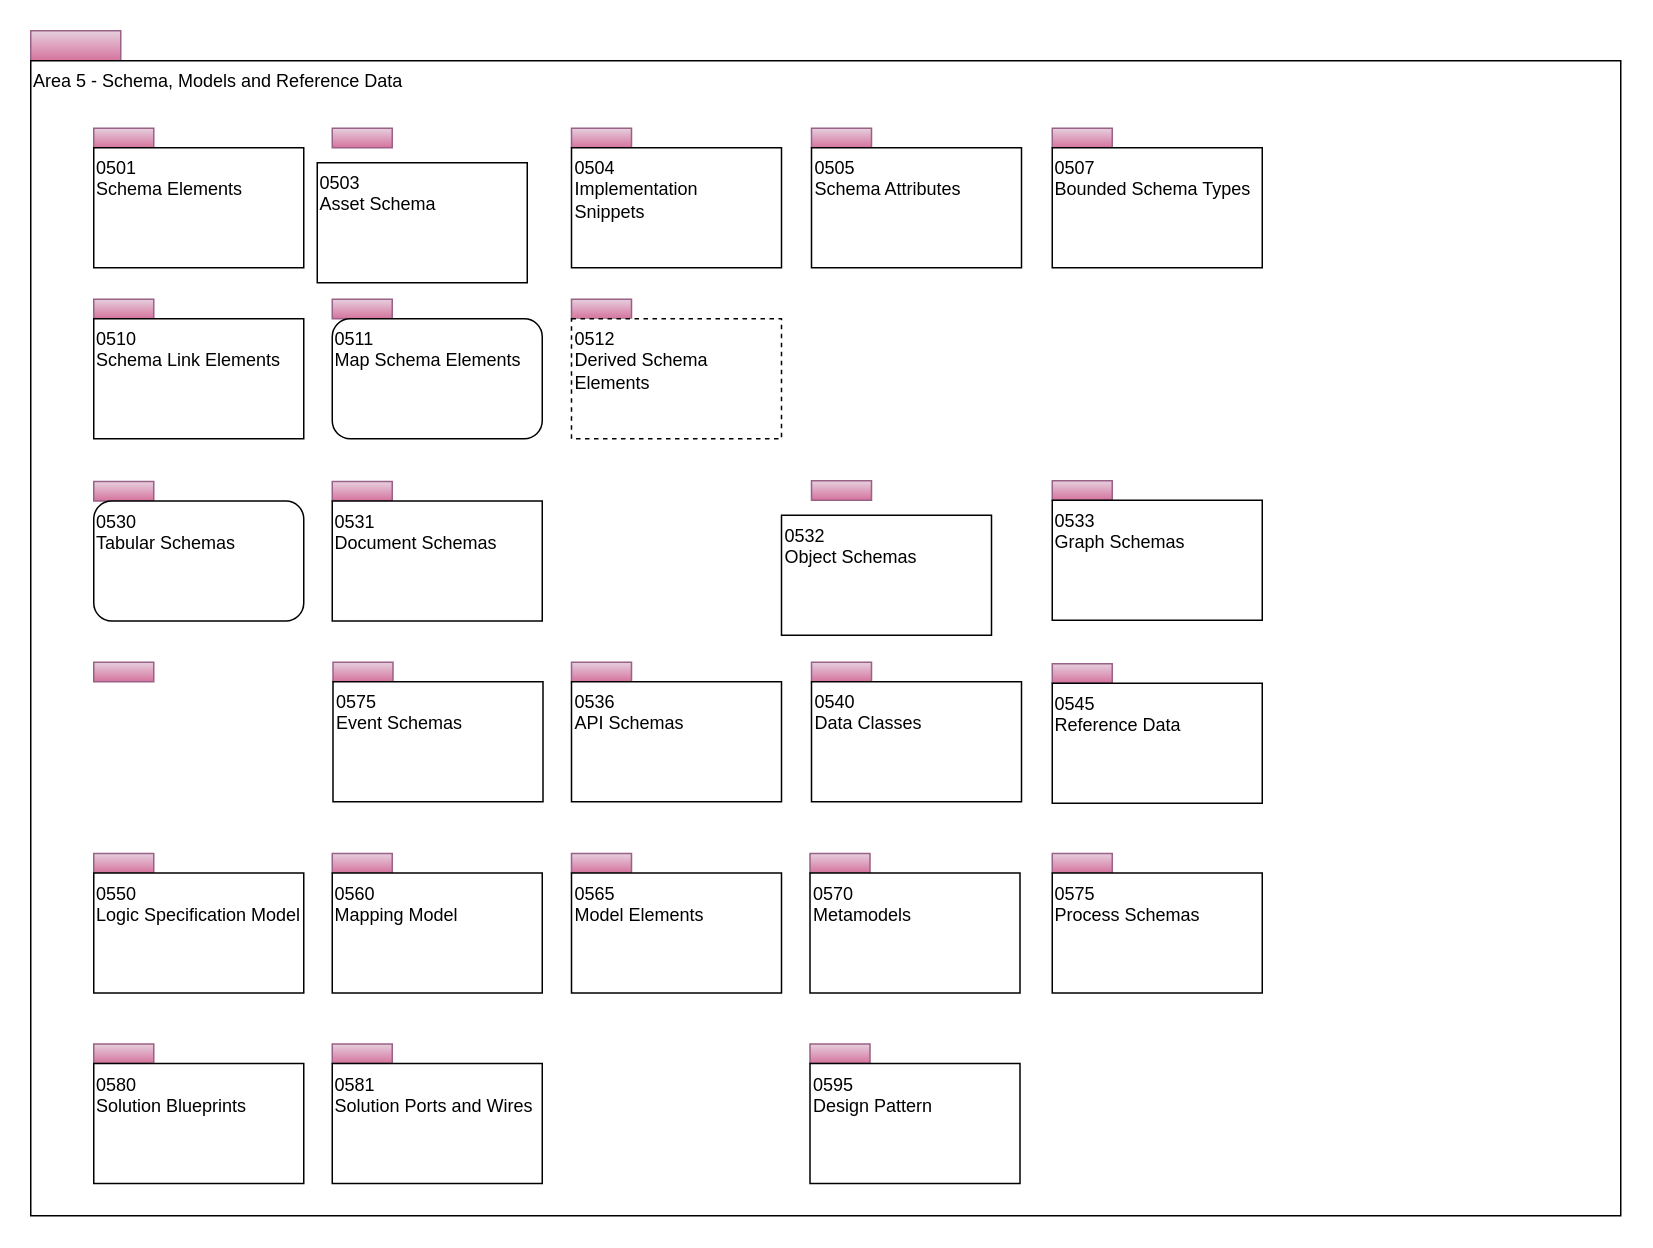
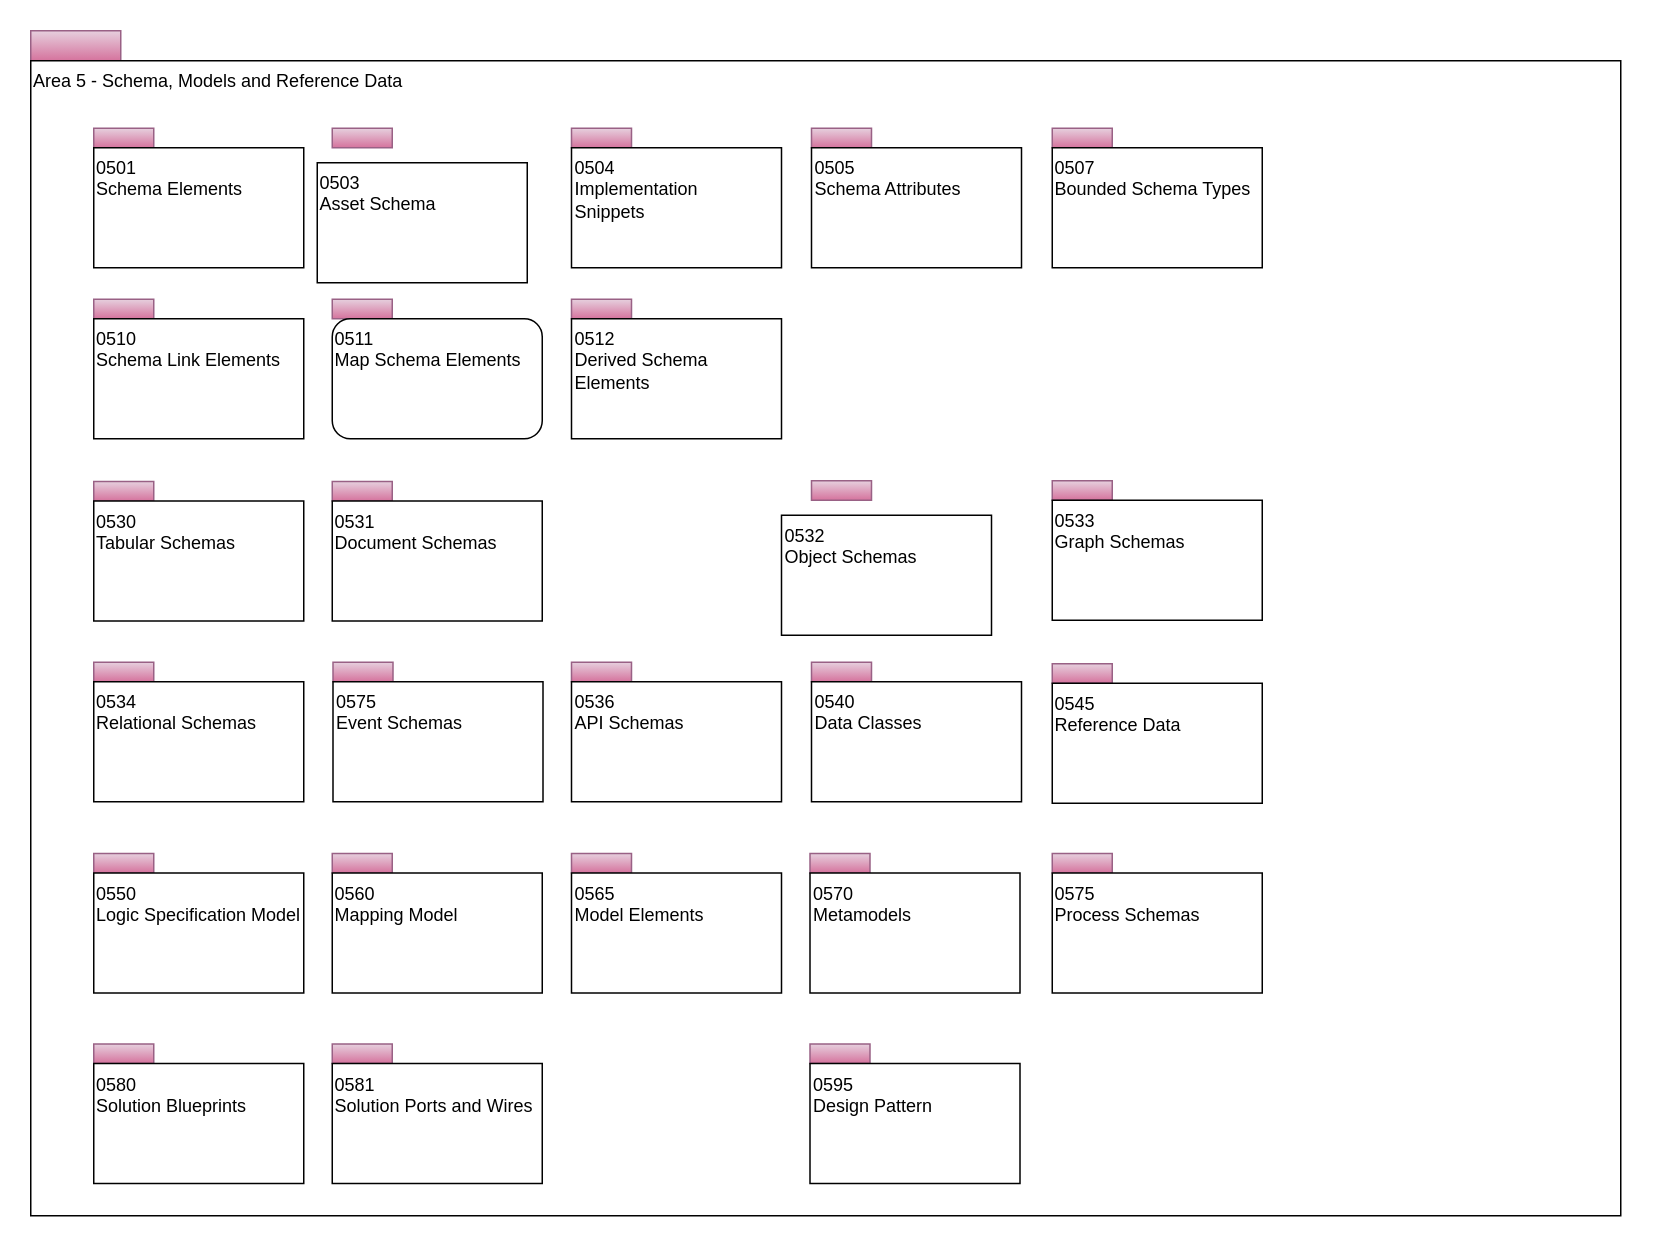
(677, 379) -> (677, 379)
(199, 561) -> (199, 561)
none -> (199, 742)
